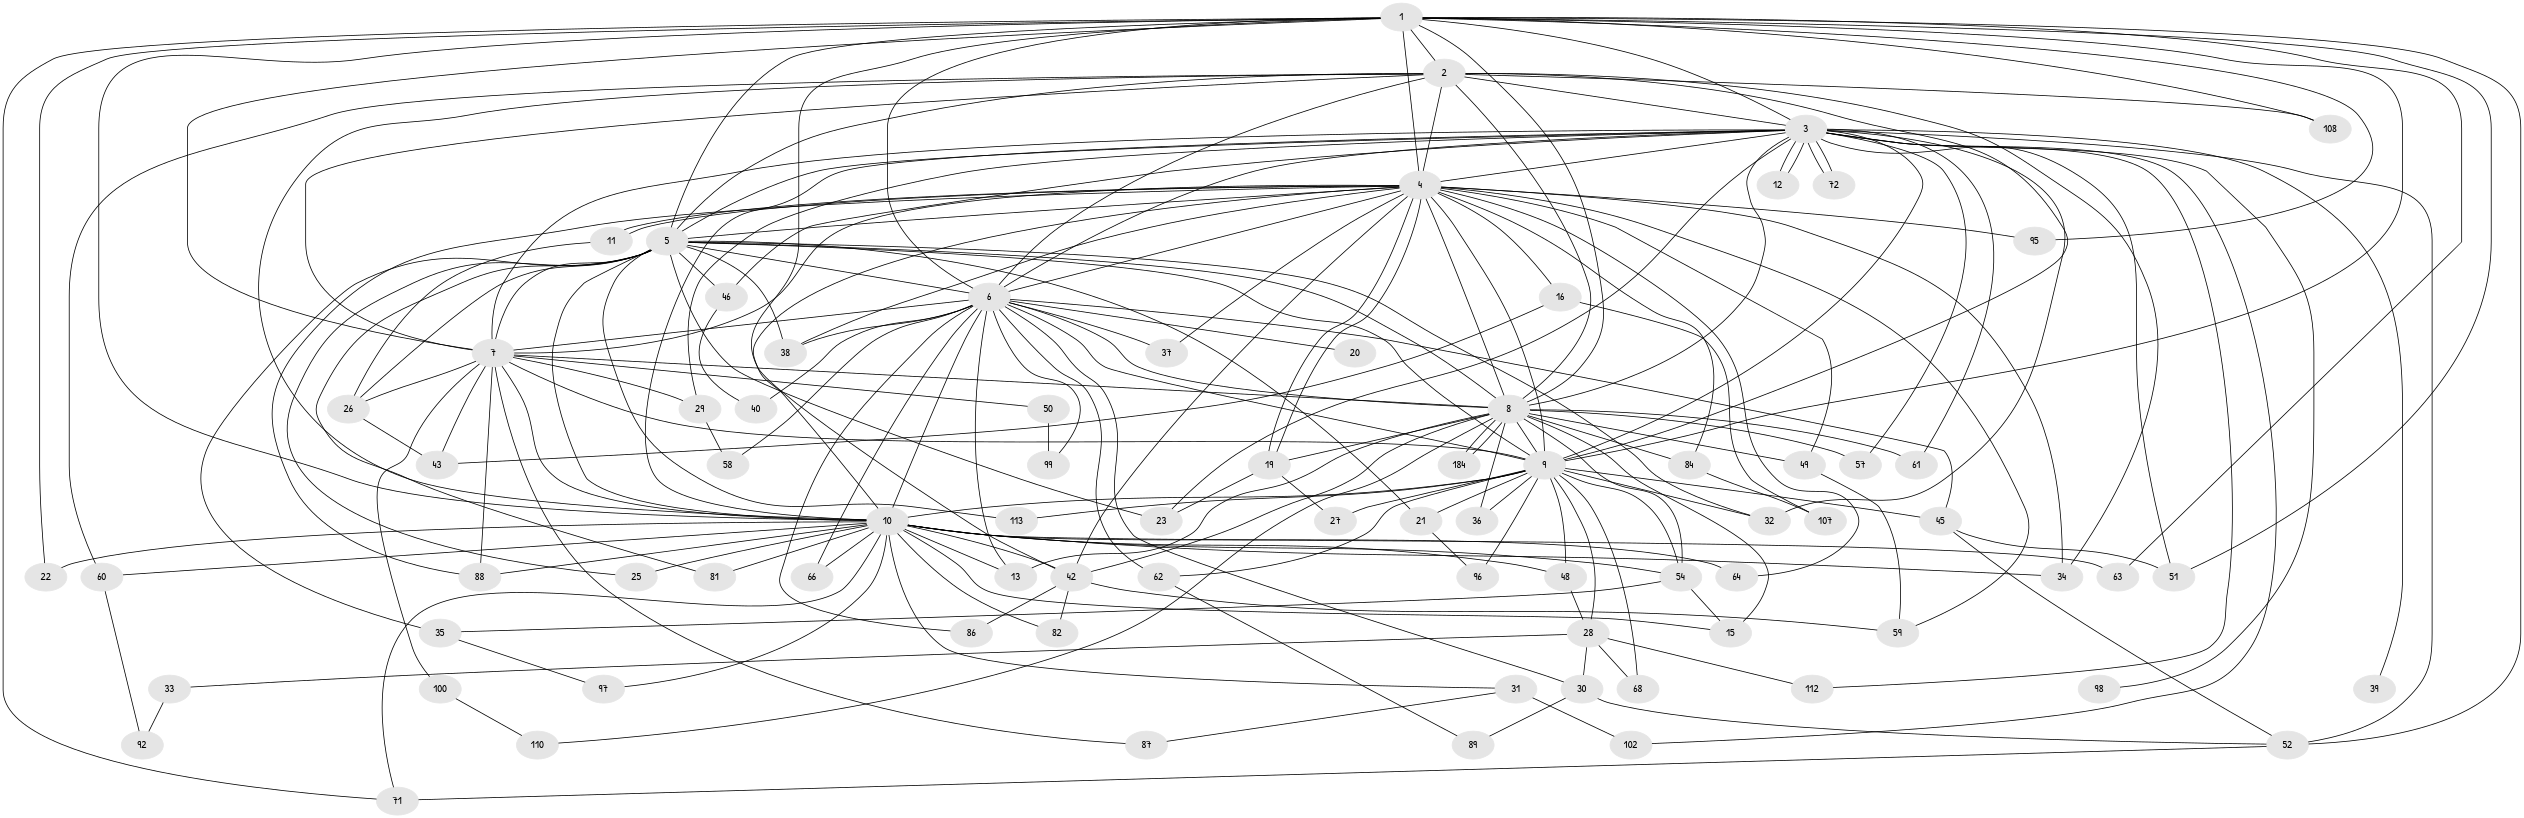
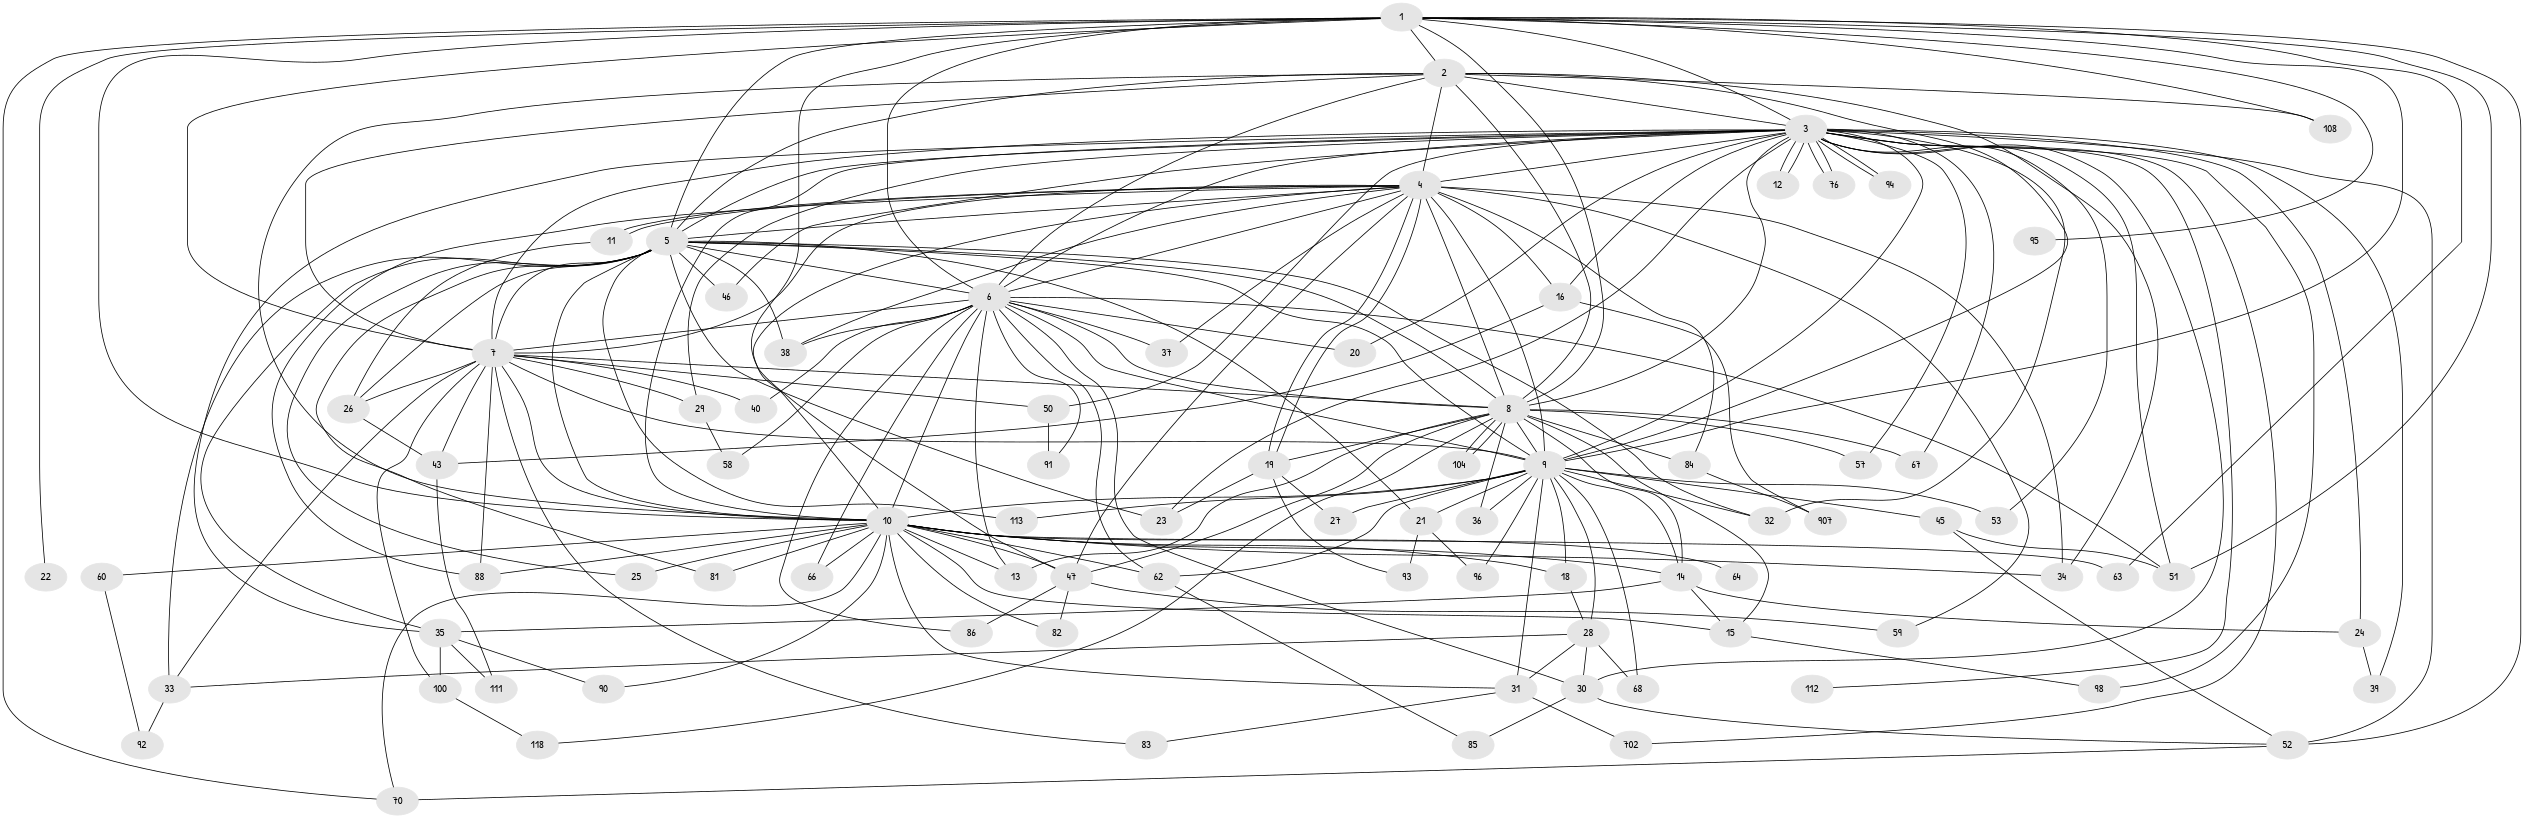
(566, 92) -> none
(1411, 101) -> none
none -> (812, 154)
none -> (1386, 175)
(1834, 185) -> (1834, 185)
none -> (1890, 185)
none -> (1666, 191)
(1728, 207) -> none
none -> (1569, 219)
none -> (277, 313)
(700, 359) -> (640, 373)
(1509, 363) -> (1607, 350)
(1733, 363) -> none
(1048, 465) -> (1048, 465)
(1459, 465) -> (1459, 465)
(1804, 465) -> none
(1916, 465) -> (1916, 465)
none -> (311, 503)
(1825, 521) -> (1825, 521)
none -> (1997, 521)
(463, 529) -> (1023, 548)
none -> (2220, 534)
(1072, 577) -> (1072, 577)
none -> (1407, 577)
none -> (1530, 577)
(1566, 577) -> (1566, 577)
(1681, 577) -> (1681, 577)
none -> (2360, 633)
none -> (440, 661)
(1700, 661) -> (1552, 661)
none -> (1931, 664)
none -> (496, 689)
(604, 689) -> (604, 689)
(537, 745) -> (537, 745)
(1146, 745) -> (1146, 745)
(1473, 745) -> (1473, 745)
(1631, 745) -> (1631, 745)
(397, 801) -> (397, 801)
